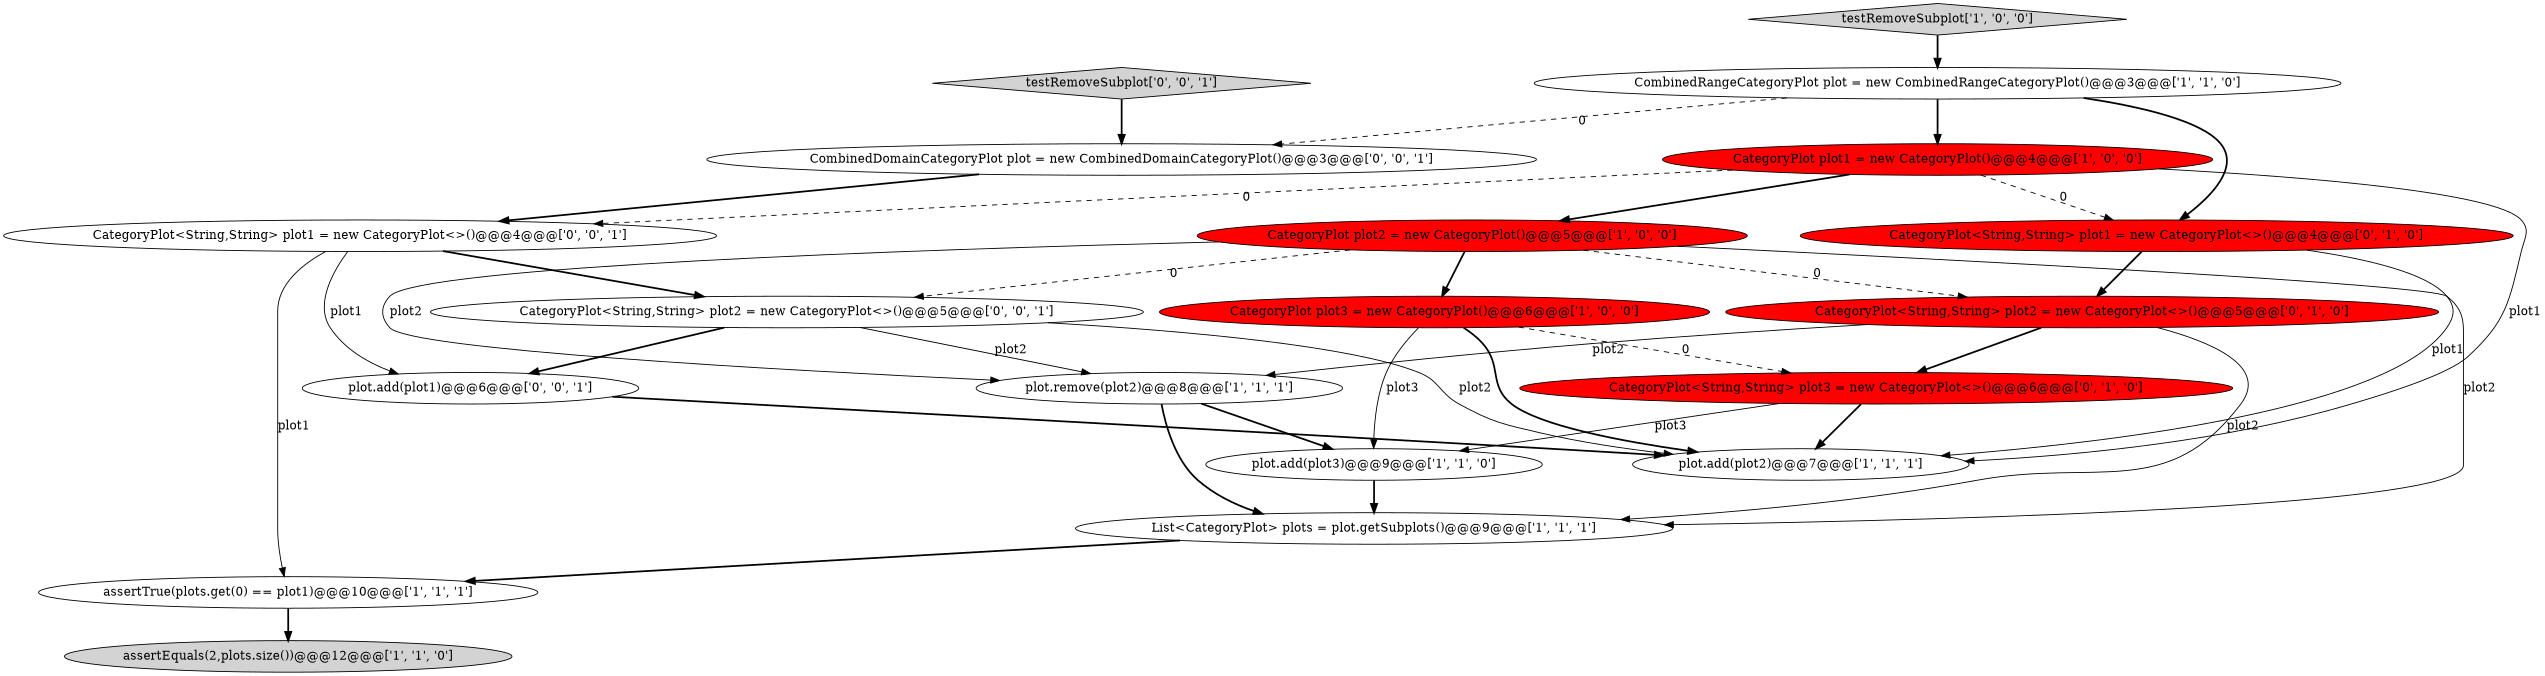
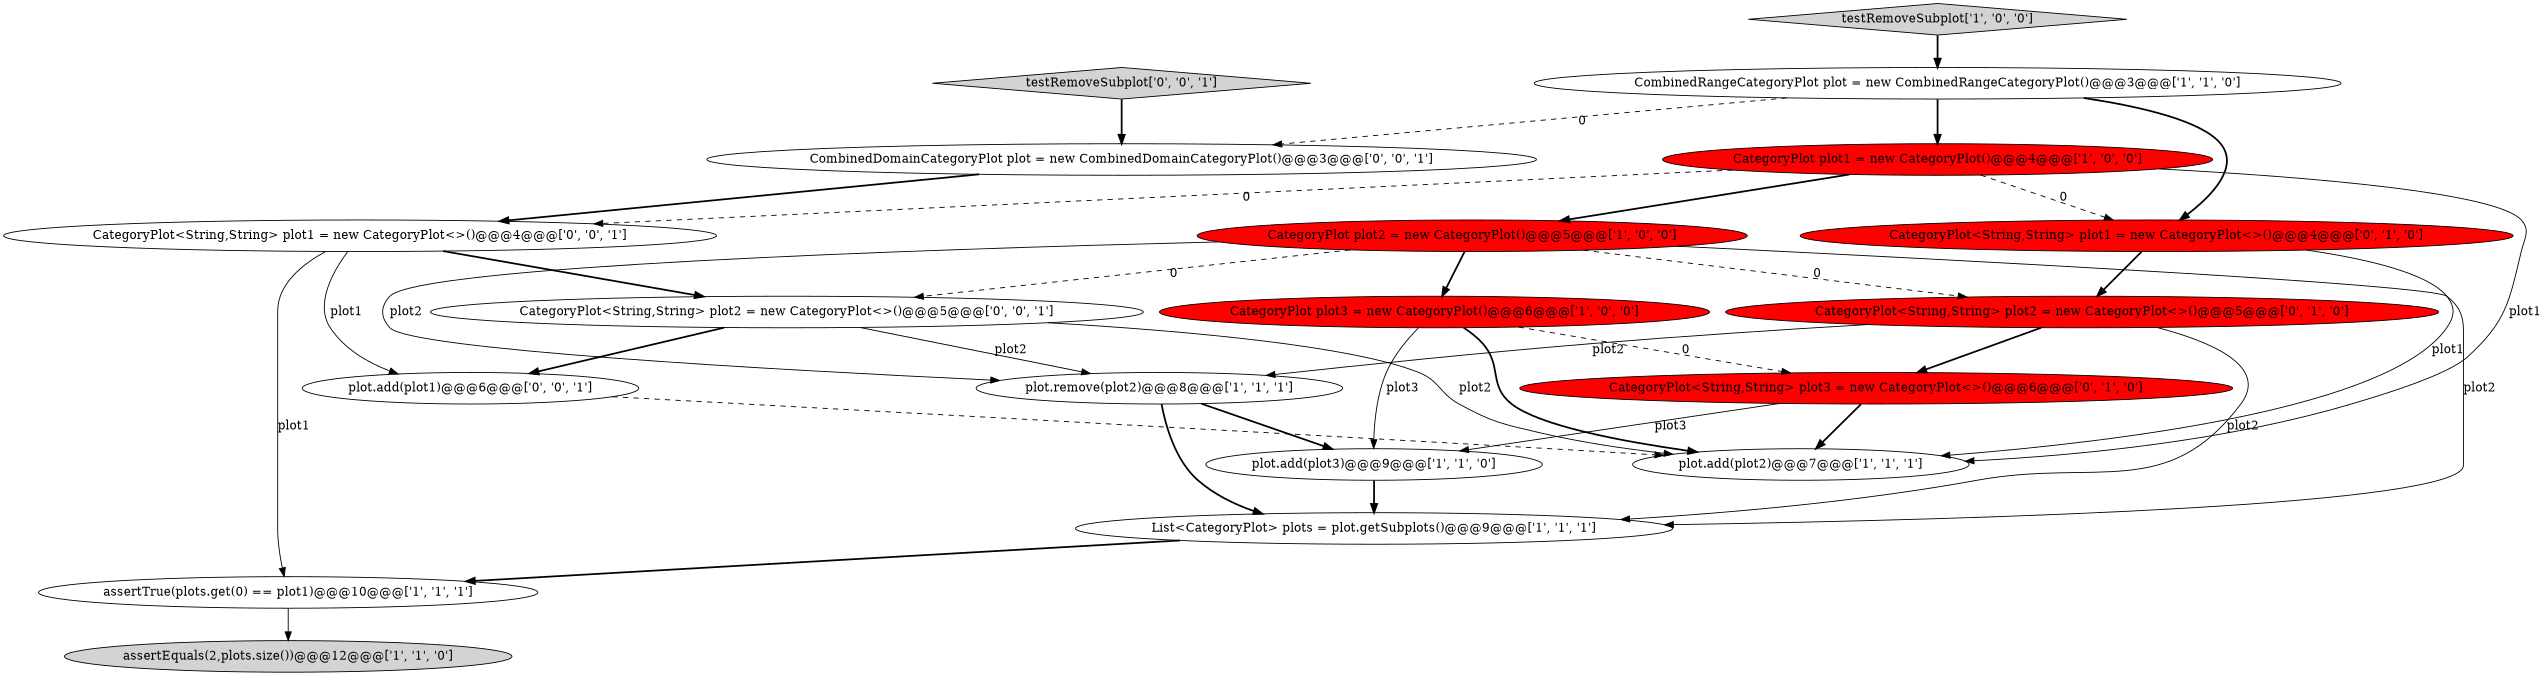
(1134, 425) -> (1134, 425)
(288, 620) -> (288, 620)
